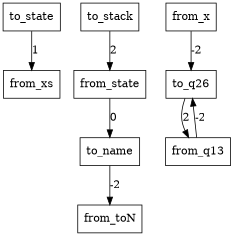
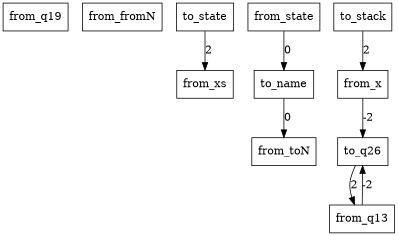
none -> (36, 17)
none -> (122, 17)
(110, 47) -> (363, 47)
(36, 51) -> (209, 51)
(115, 185) -> (288, 118)
